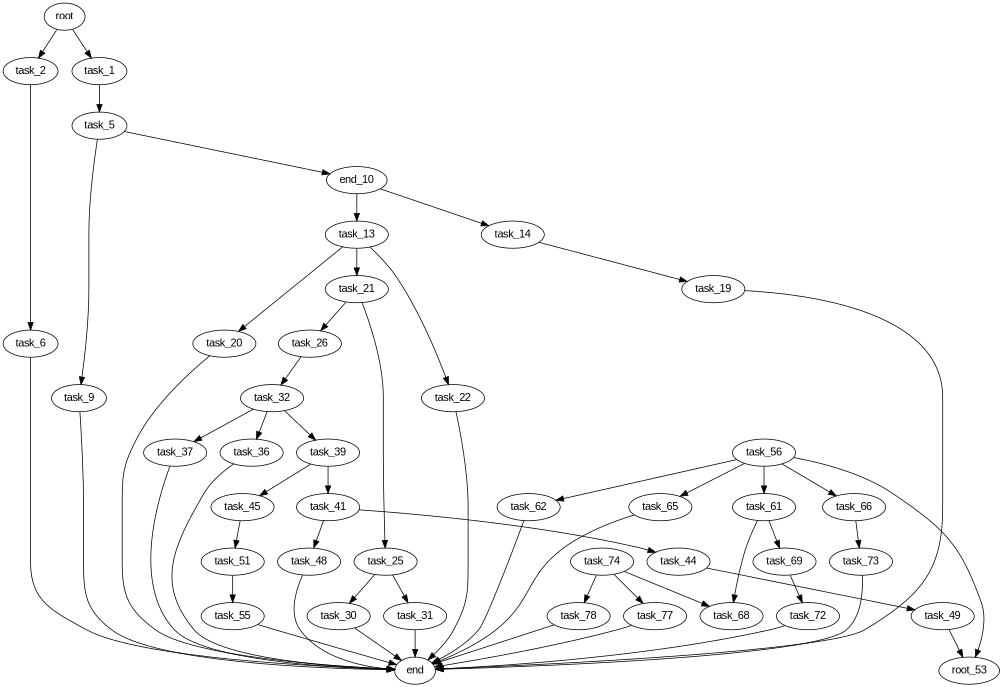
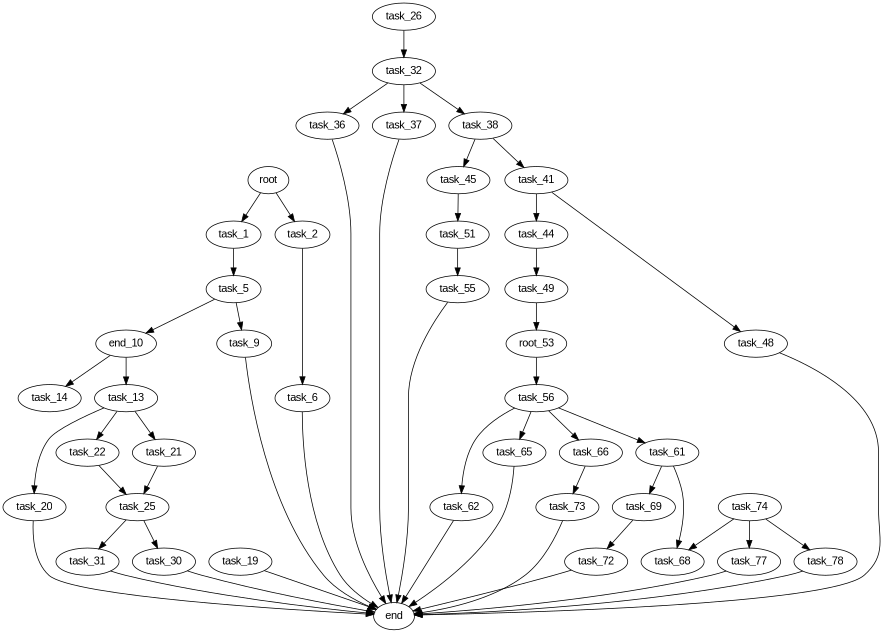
(609, 261) -> none
(336, 314) -> none
(328, 453) -> (480, 126)
(928, 519) -> (536, 367)
(468, 538) -> (110, 477)
